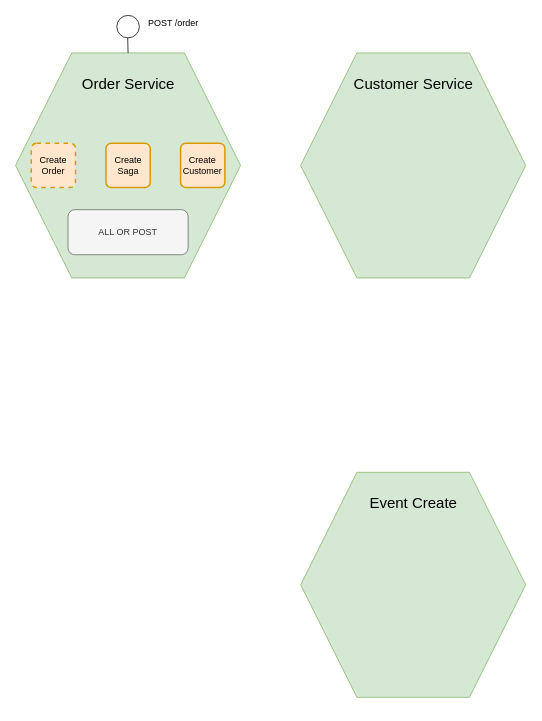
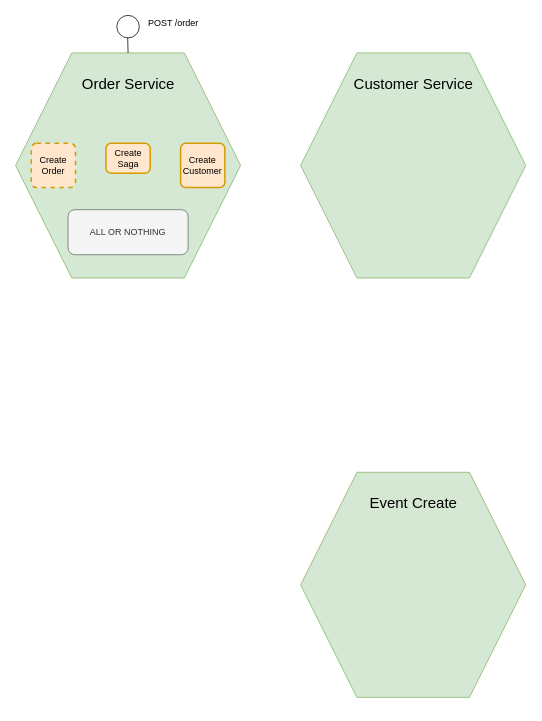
(128, 165) -> (128, 158)
(128, 232) -> (128, 232)
